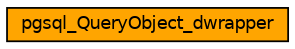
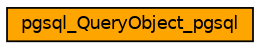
(148, 25) -> (130, 25)
